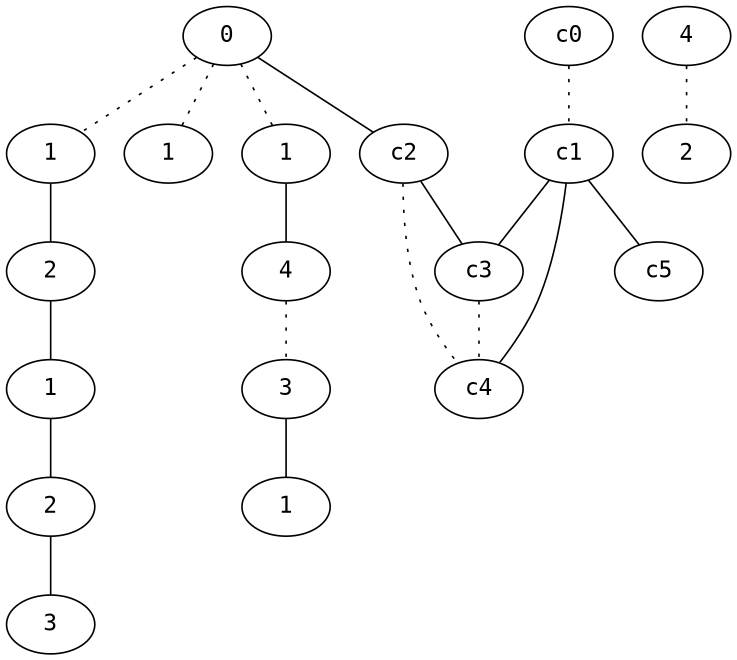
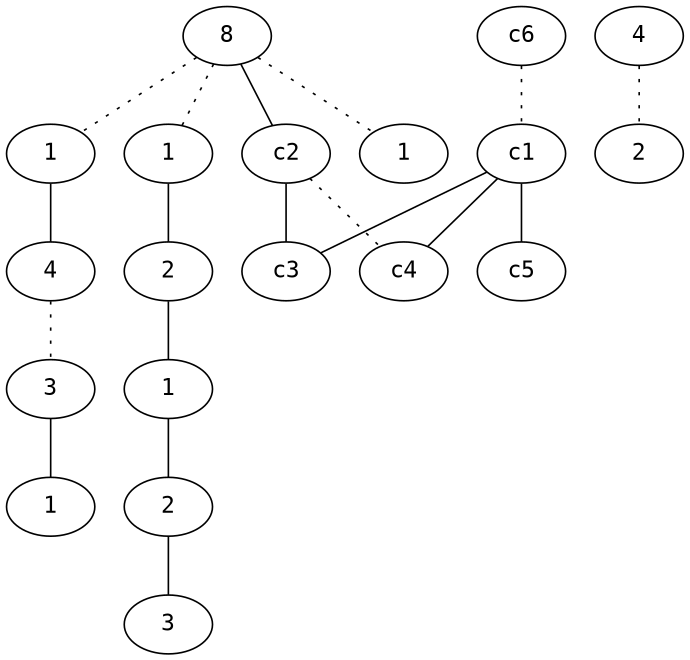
(227, 36) -> (227, 36)
(569, 36) -> (521, 36)
(479, 330) -> none
